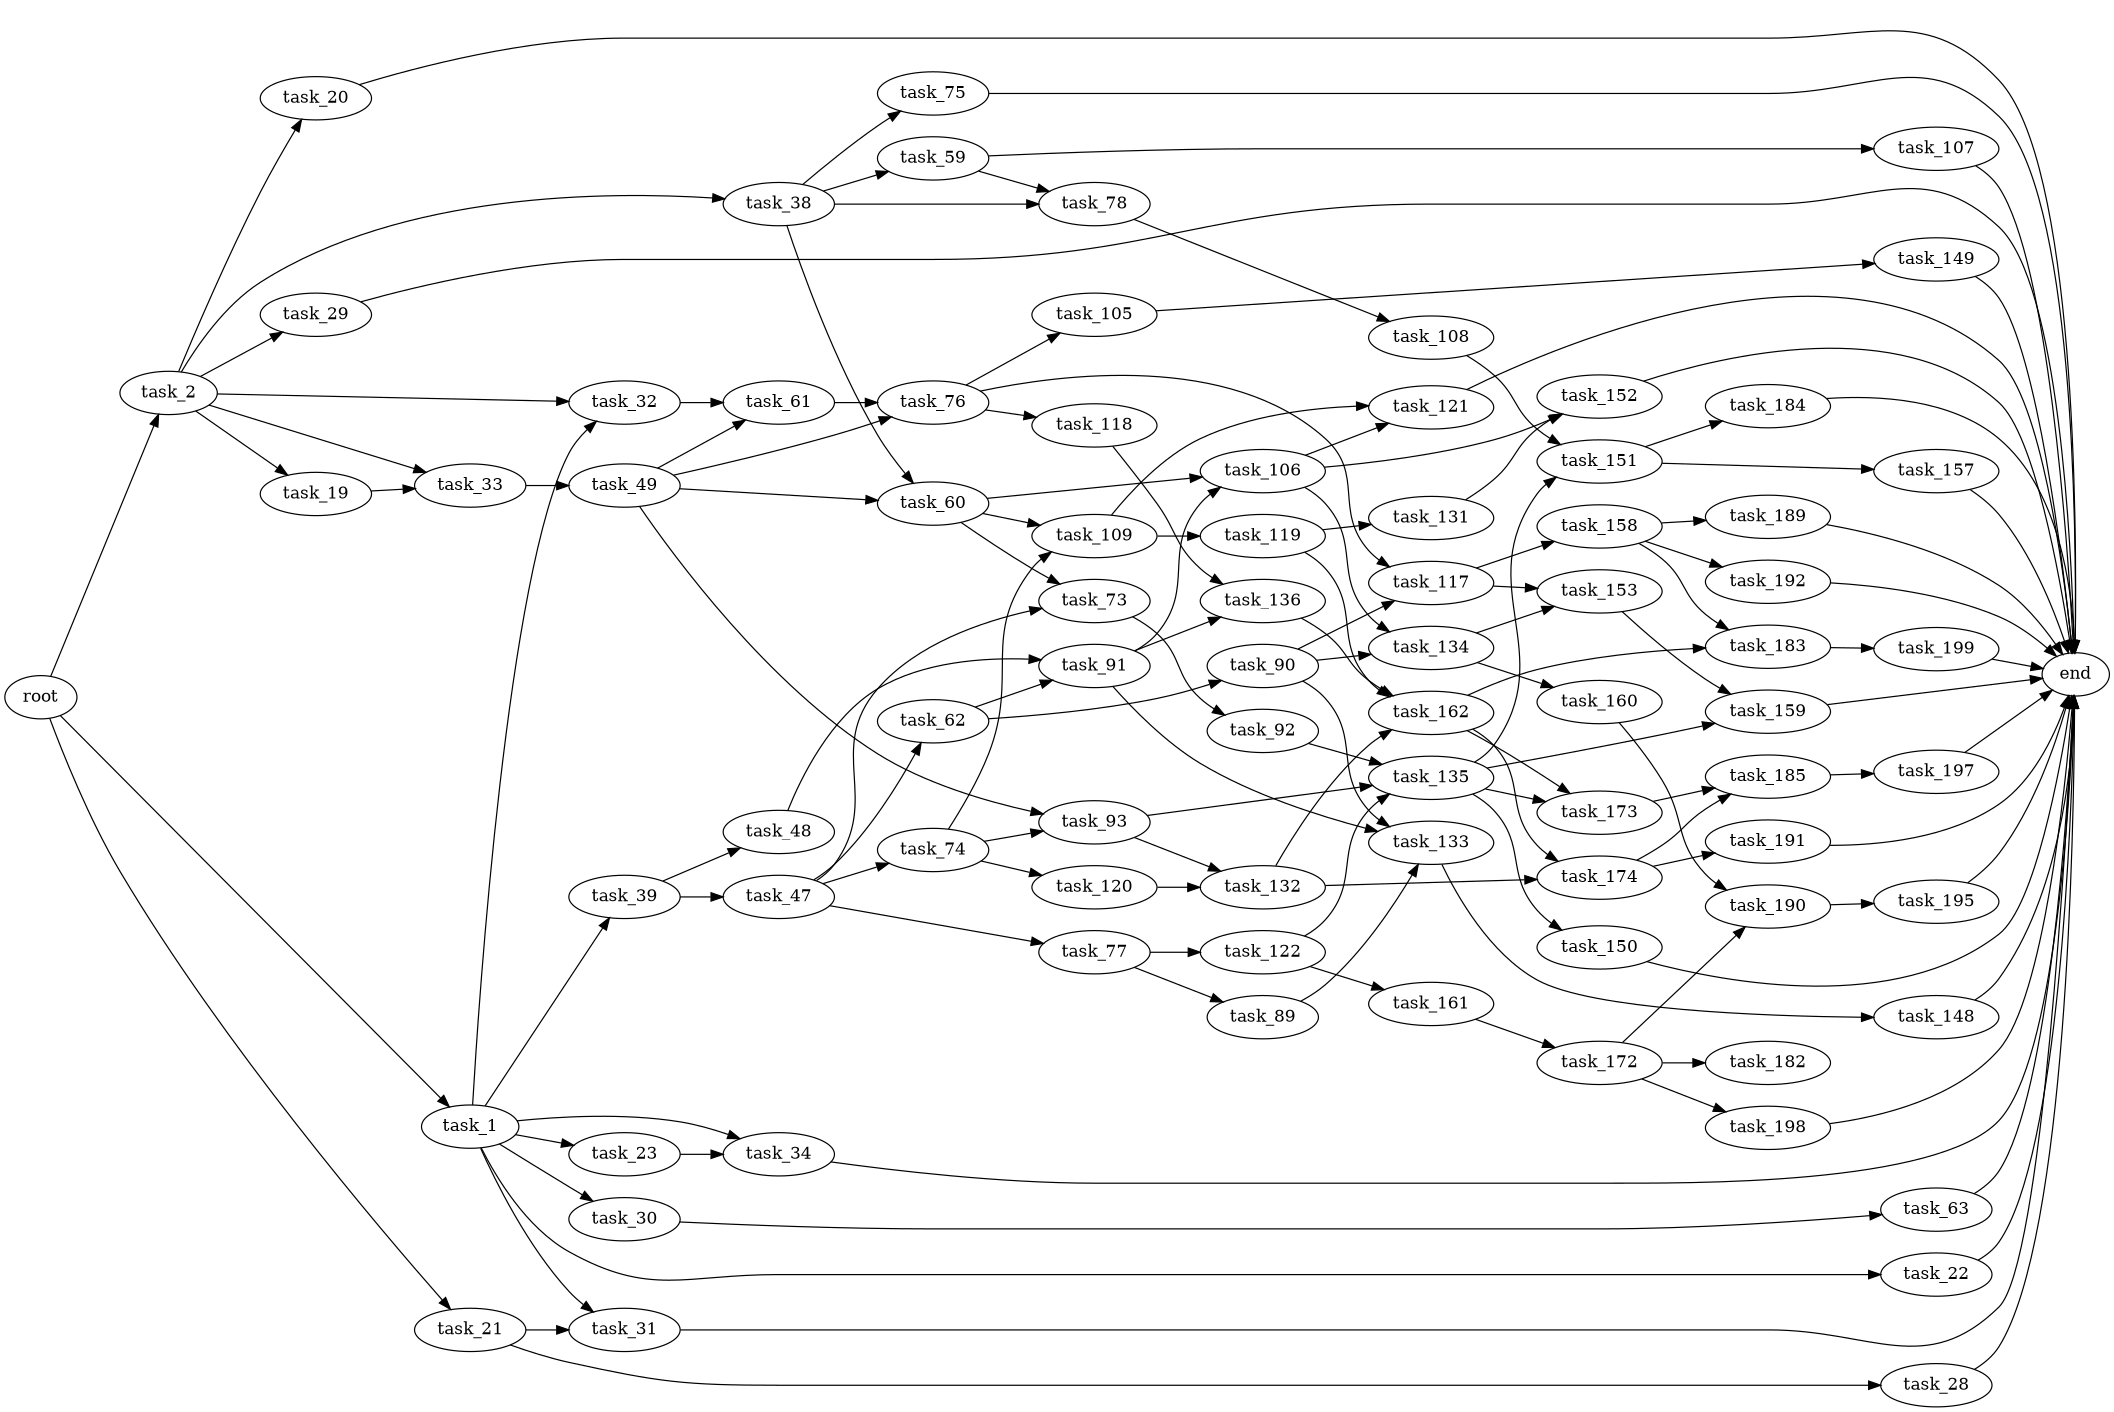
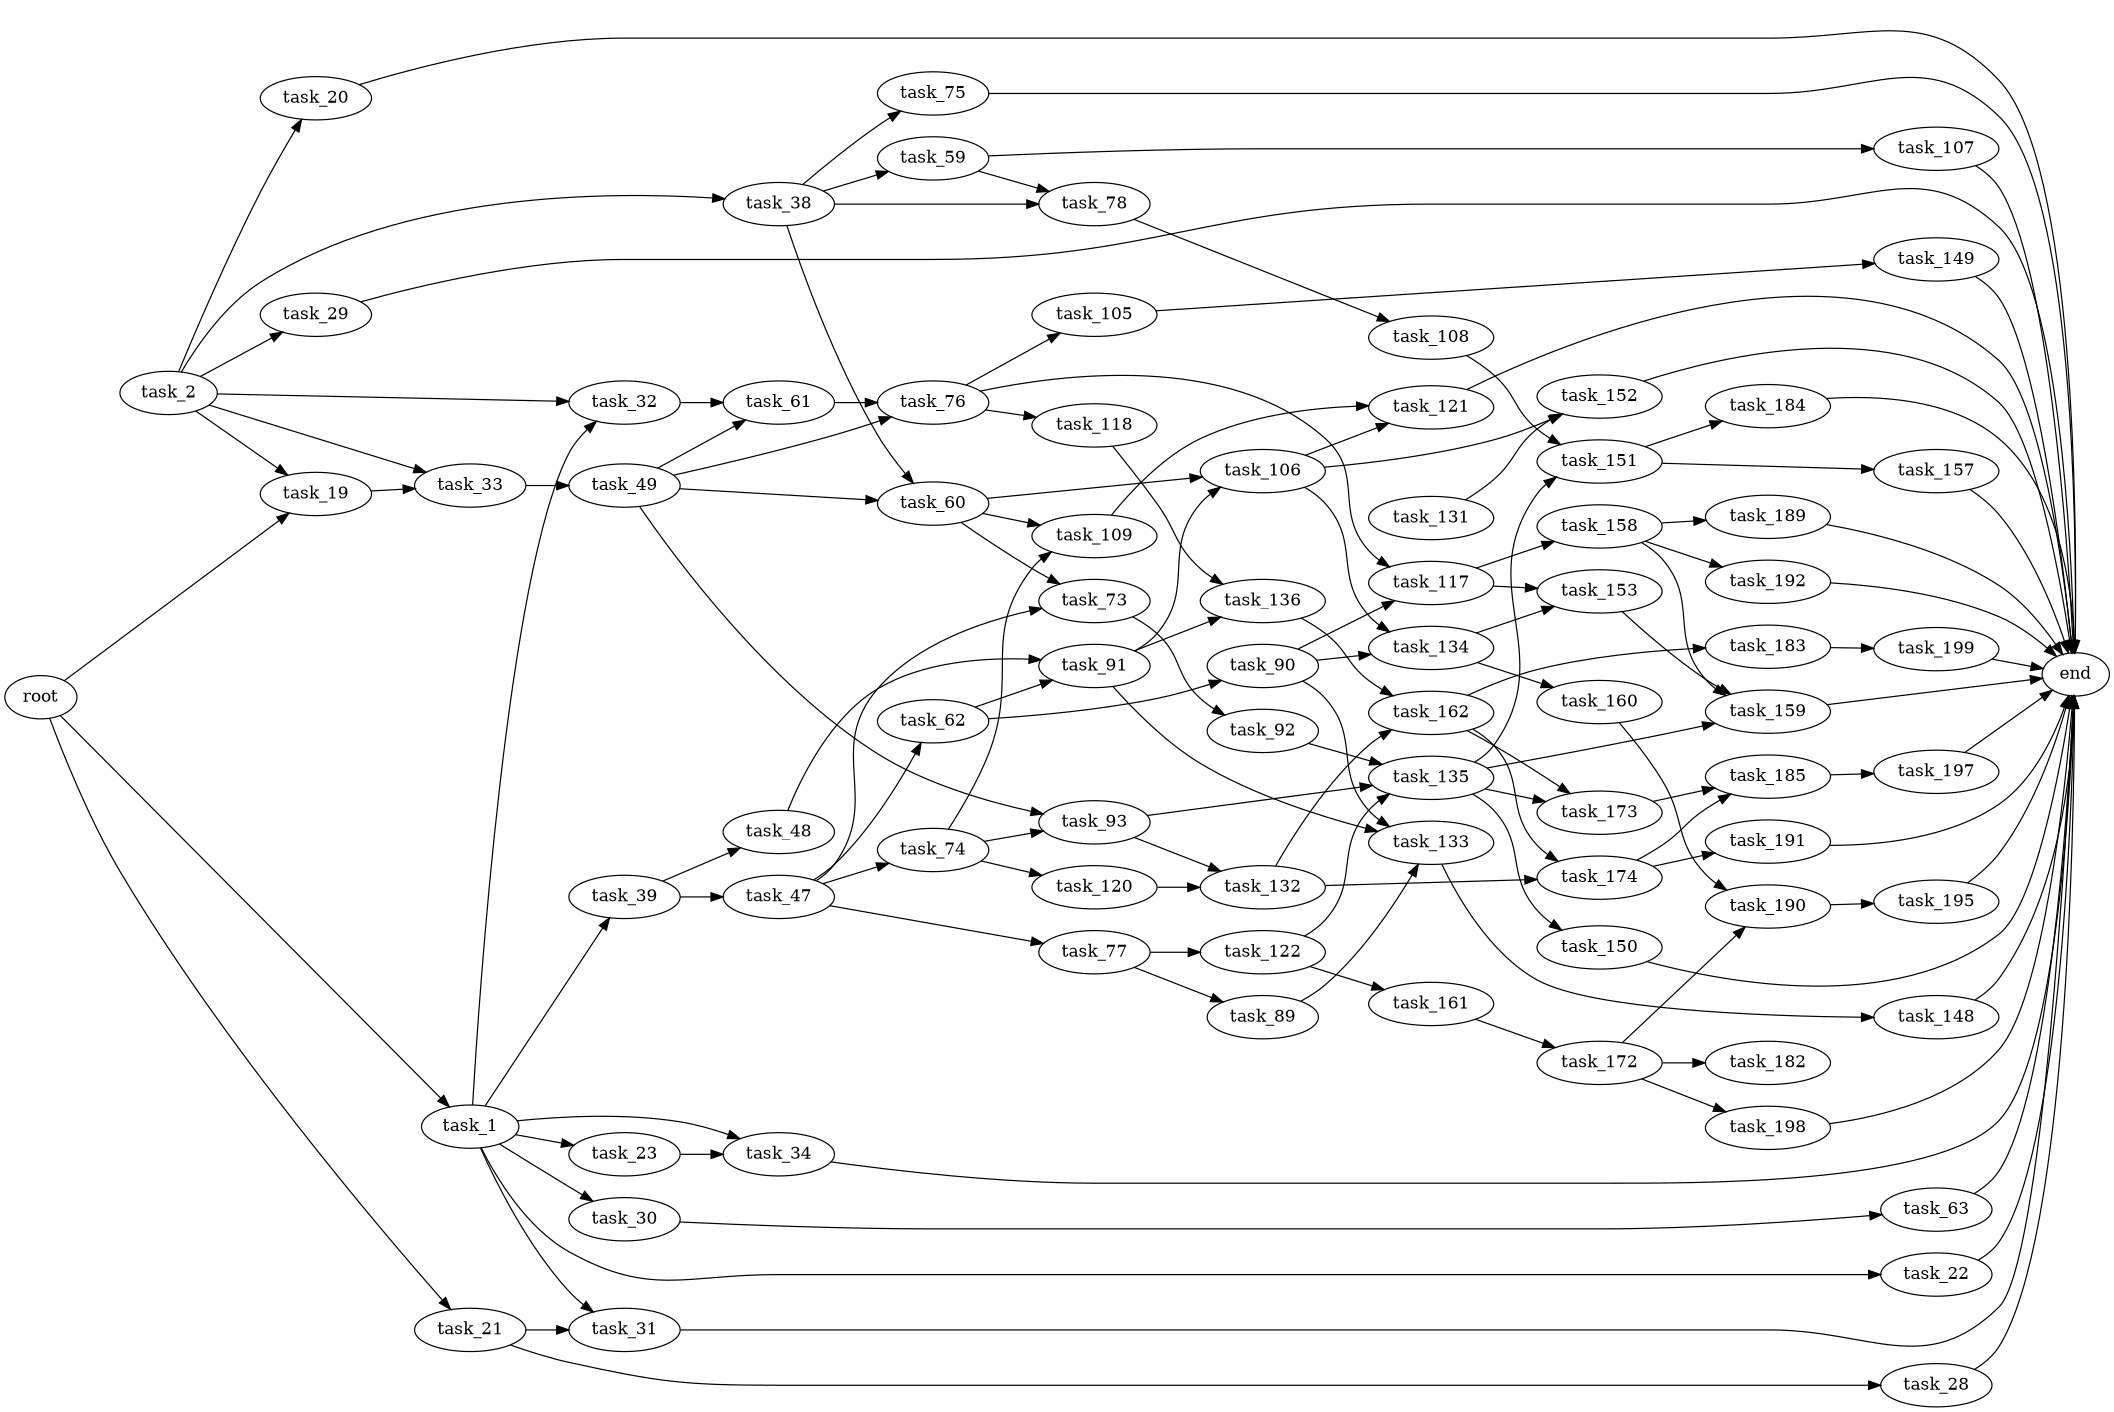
(1263, 536) -> none
(102, 551) -> (172, 601)
(1681, 581) -> (1683, 613)
